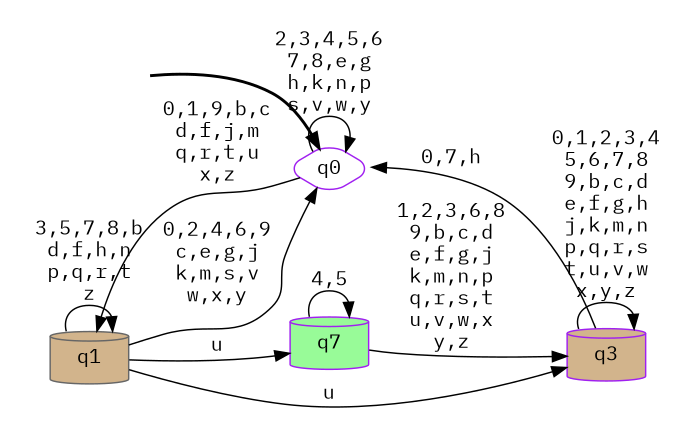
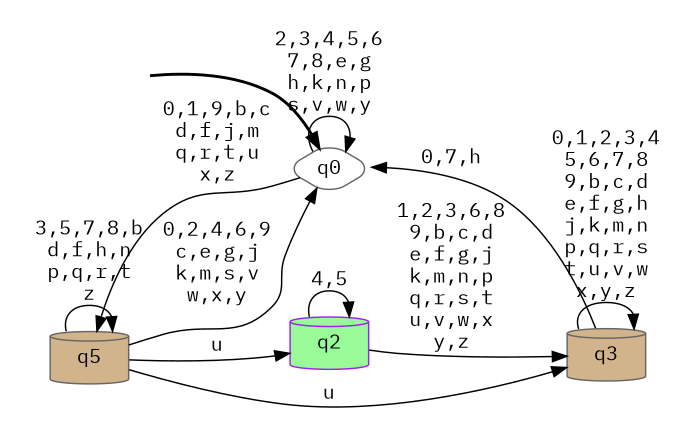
(329, 169) -> (329, 169)
(329, 343) -> (329, 343)
(606, 355) -> (606, 355)
(89, 358) -> (89, 358)
